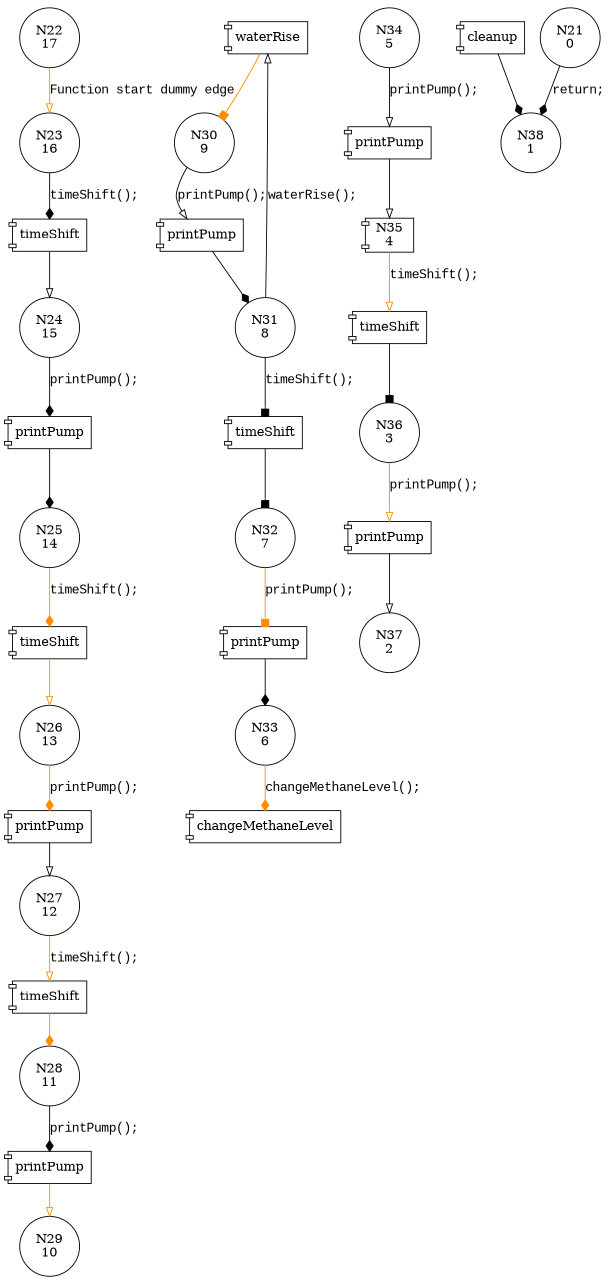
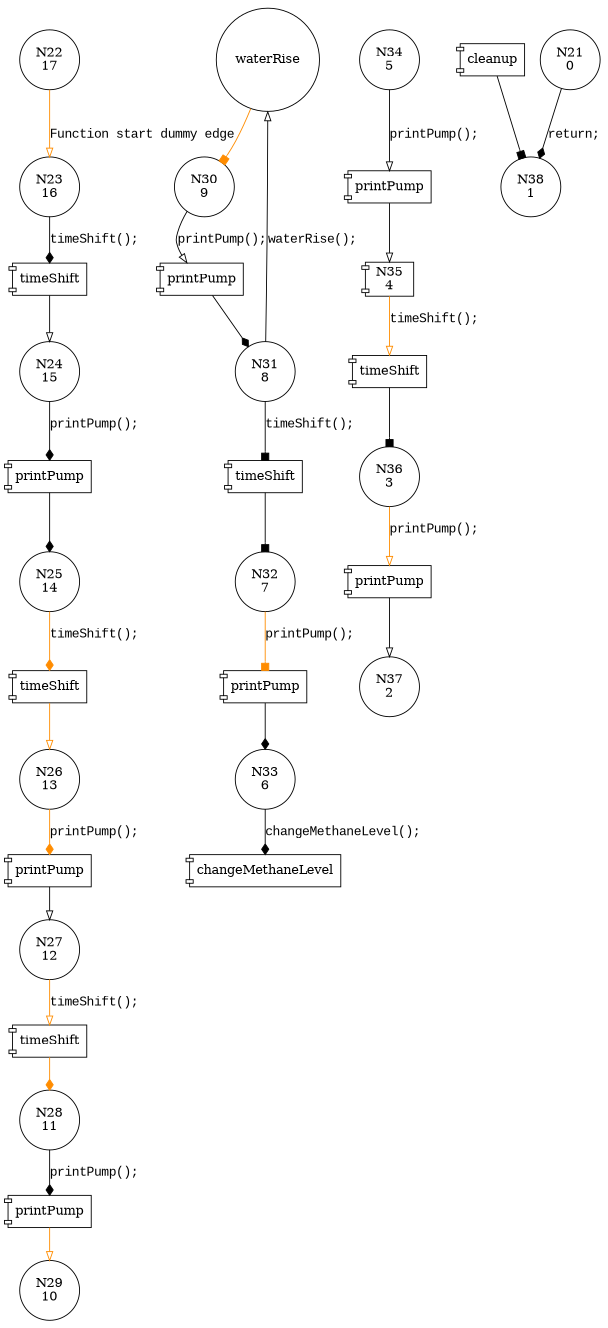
(268, 38) -> (268, 60)
(507, 79) -> (508, 113)
(265, 782) -> (265, 826)
